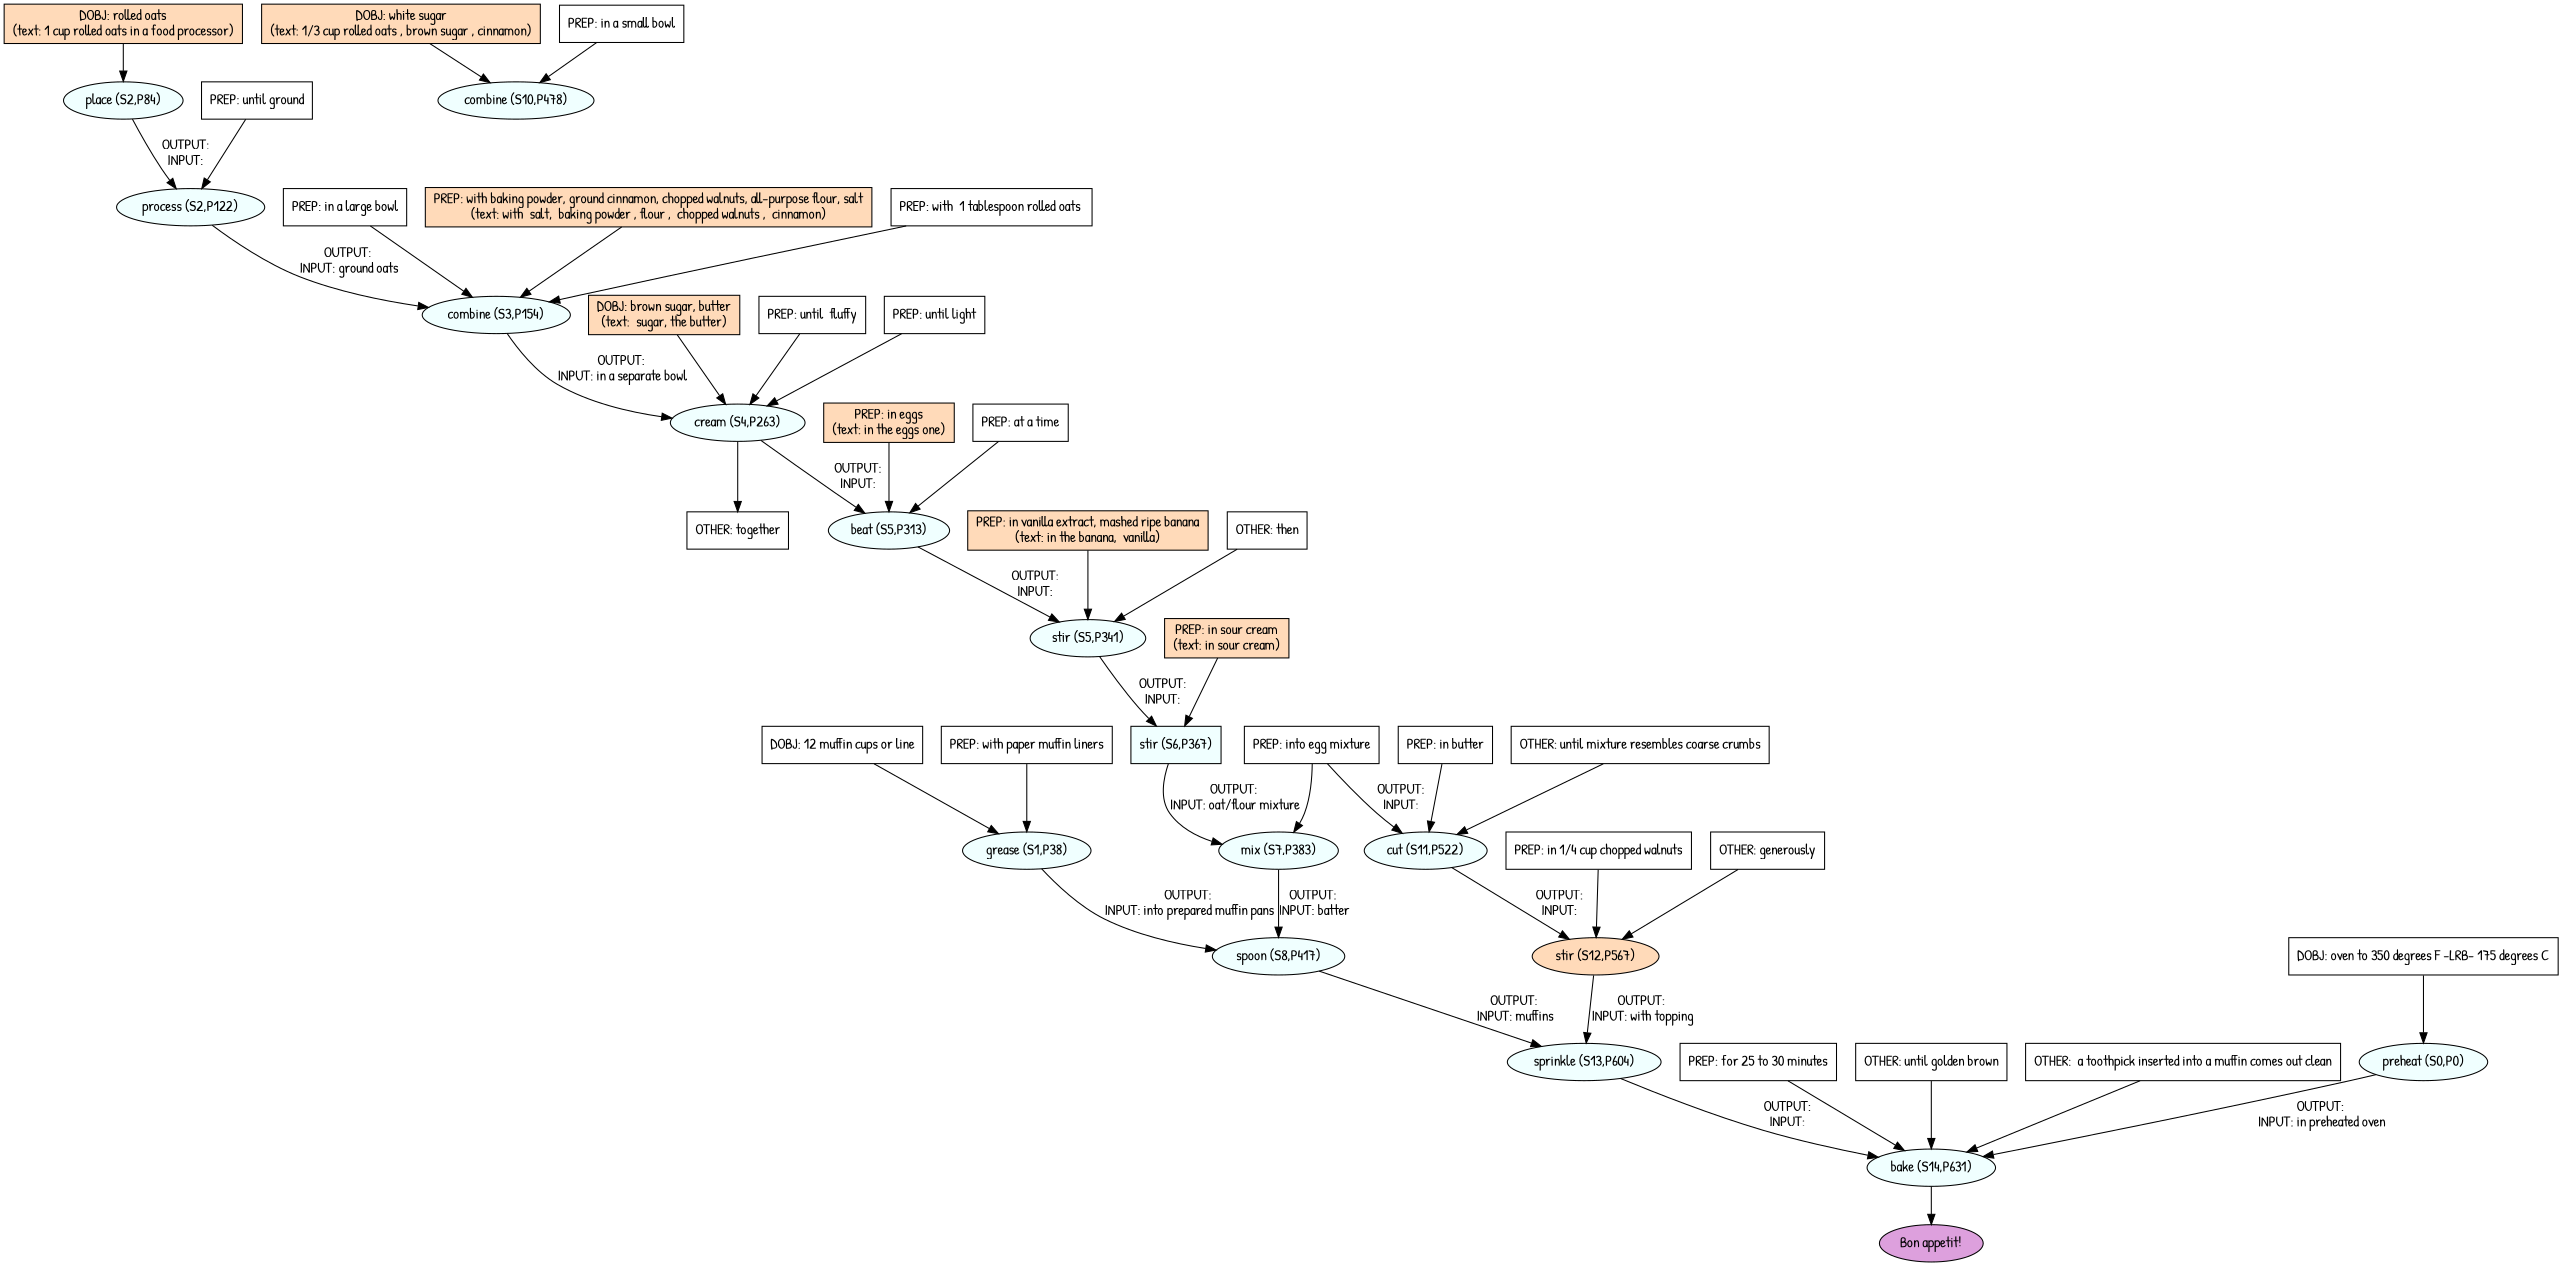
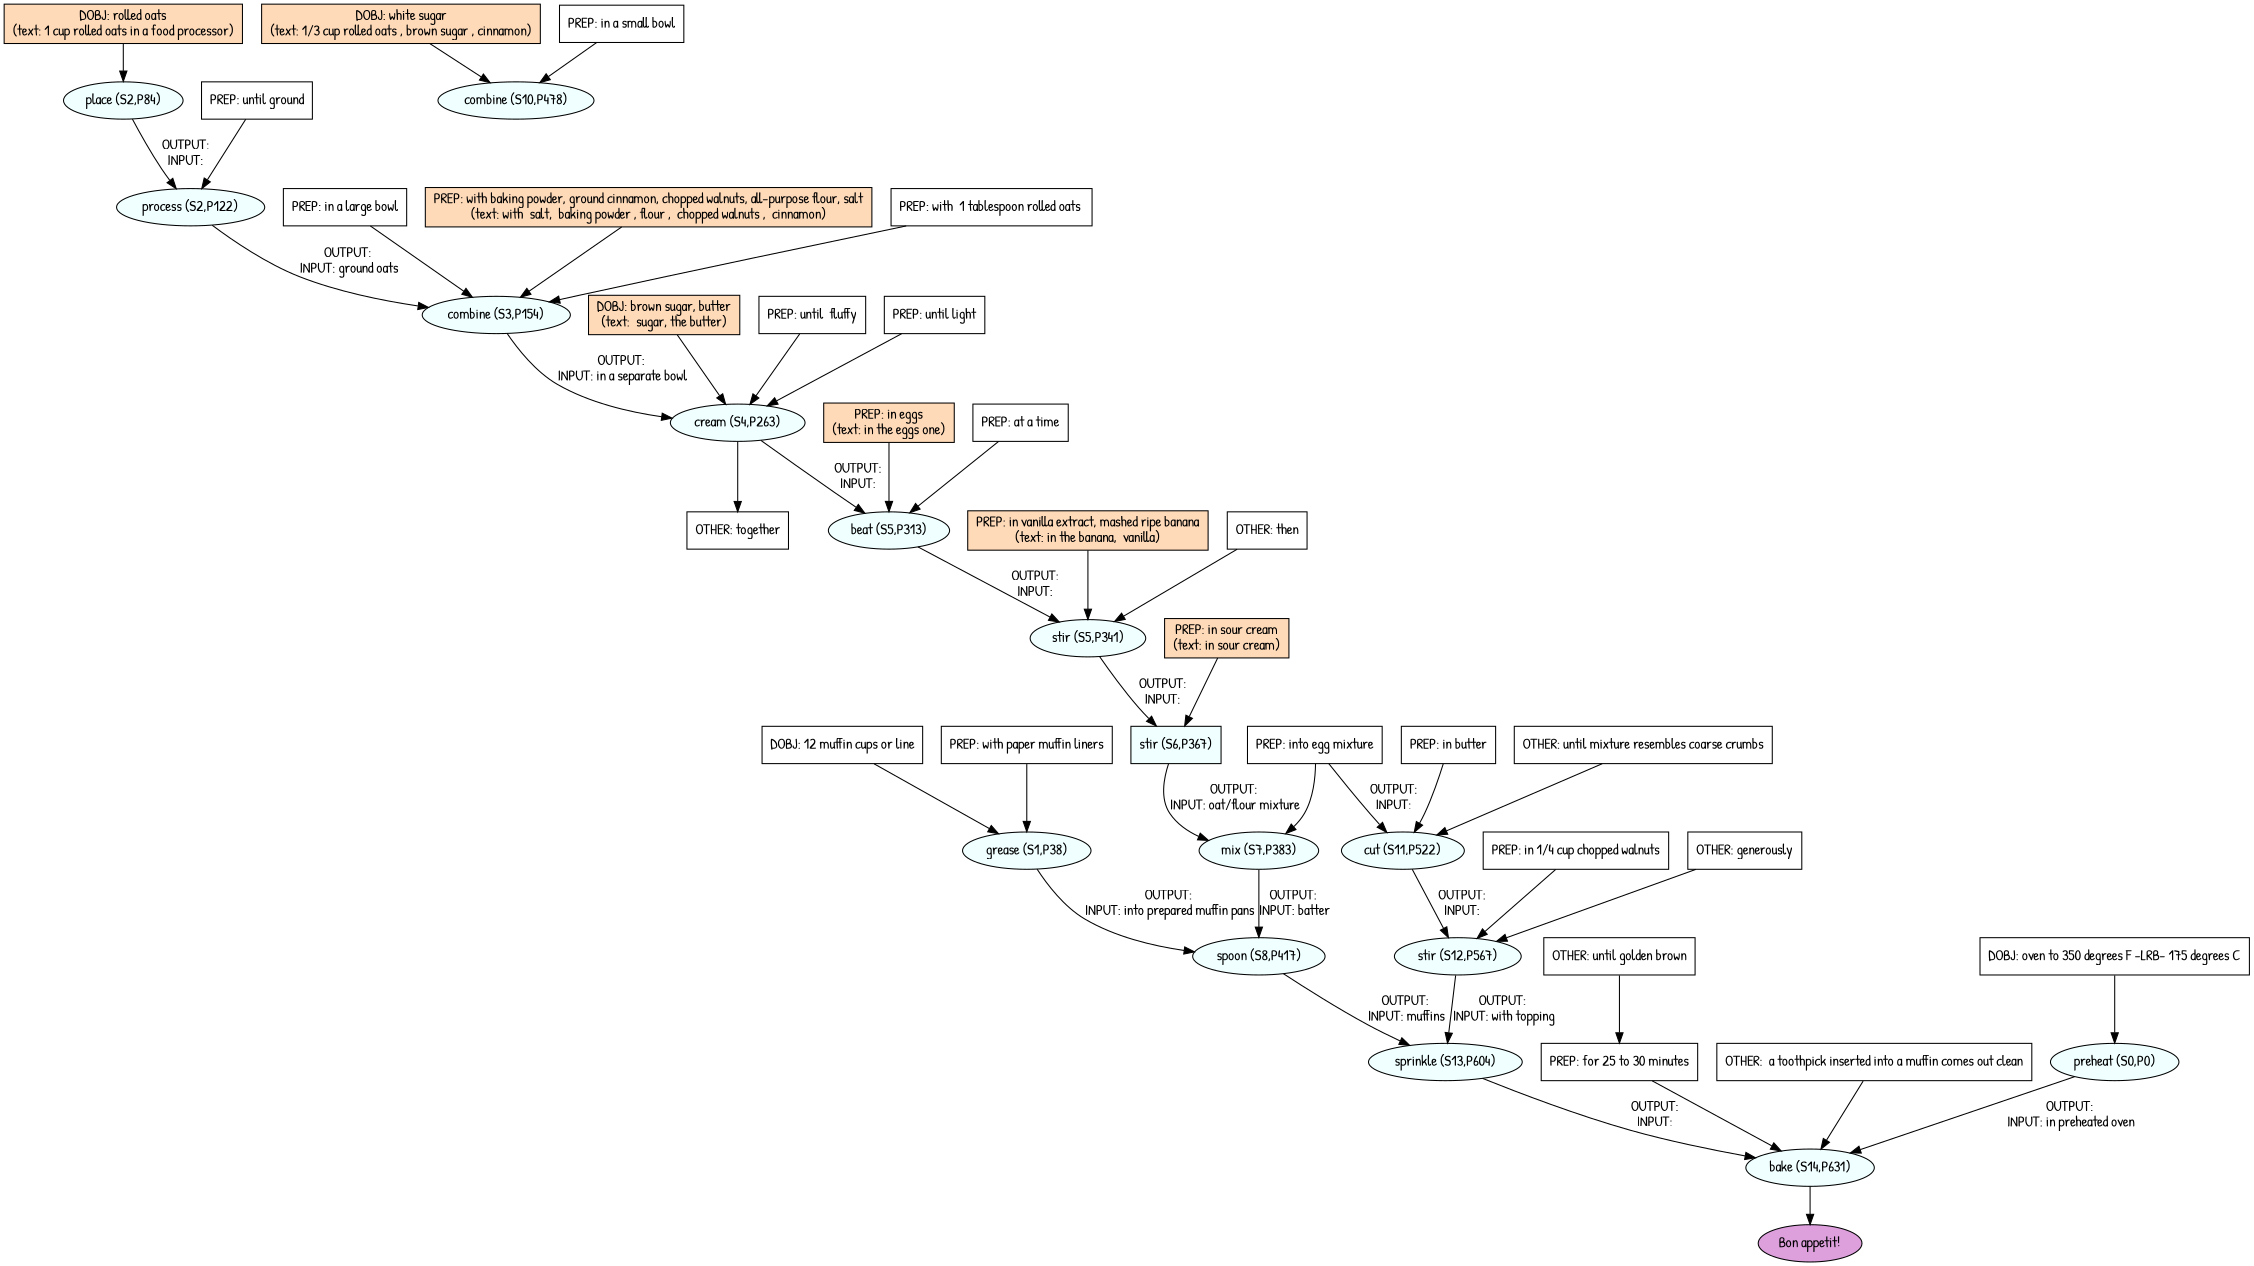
(1596, 956) -> (1458, 956)
(1931, 1110) -> (1619, 1004)
